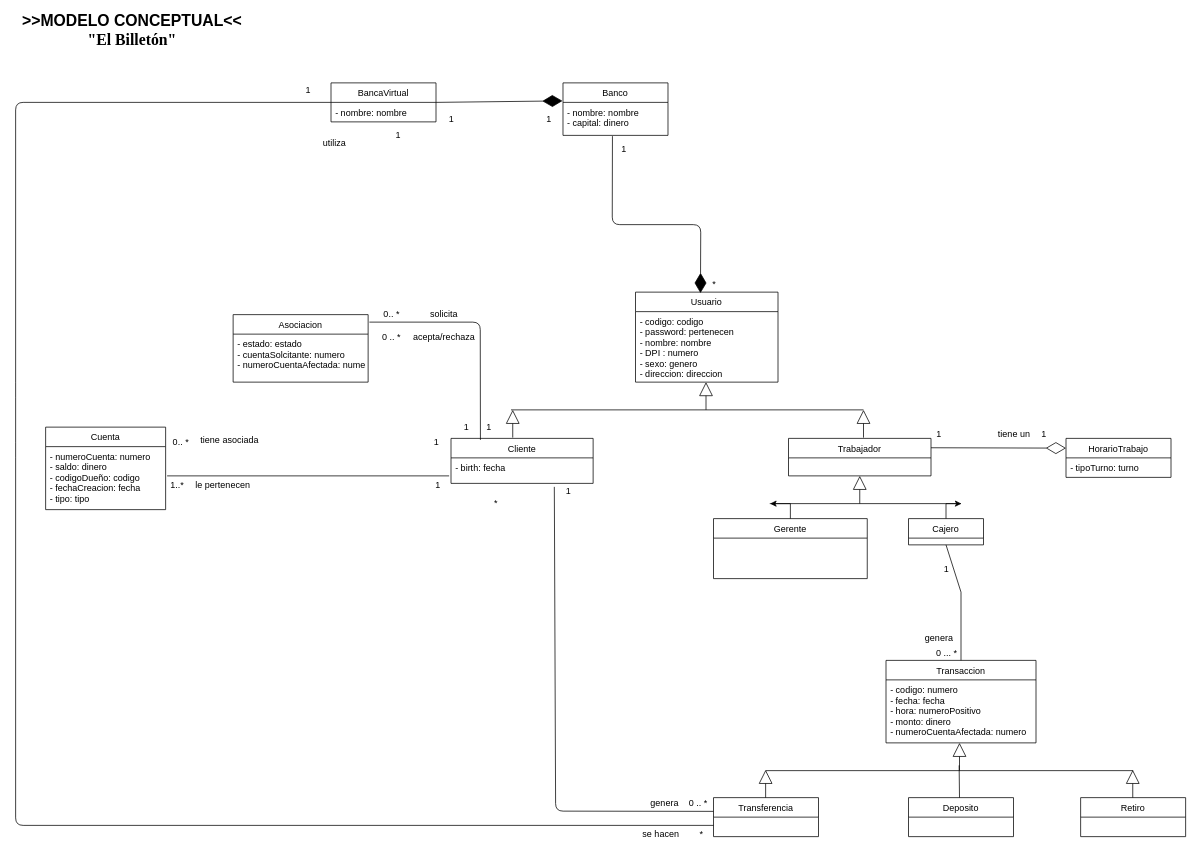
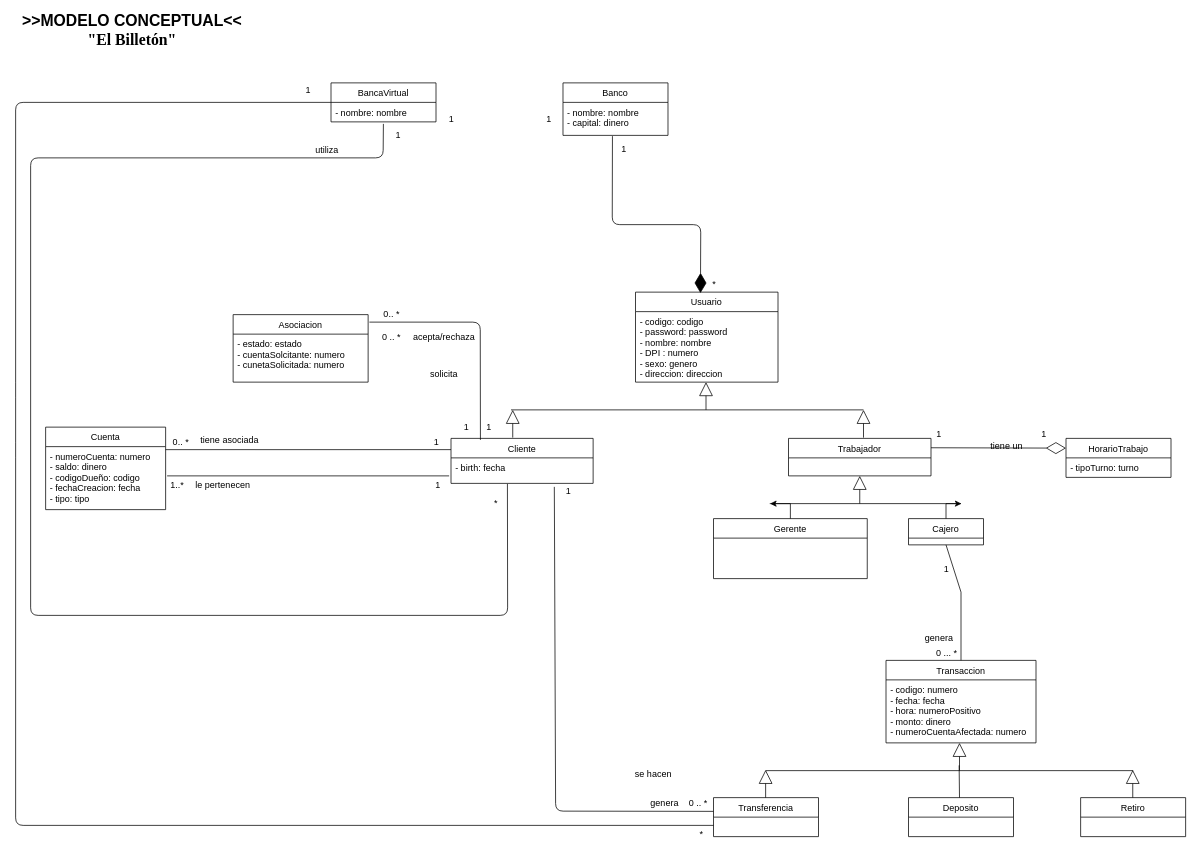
(510, 102) -> none
(334, 143) -> (327, 150)
(443, 315) -> (443, 375)
(674, 322) -> (674, 322)
(274, 344) -> (274, 344)
(1013, 435) -> (1006, 446)
none -> (307, 450)
none -> (30, 498)
(660, 834) -> (653, 774)
